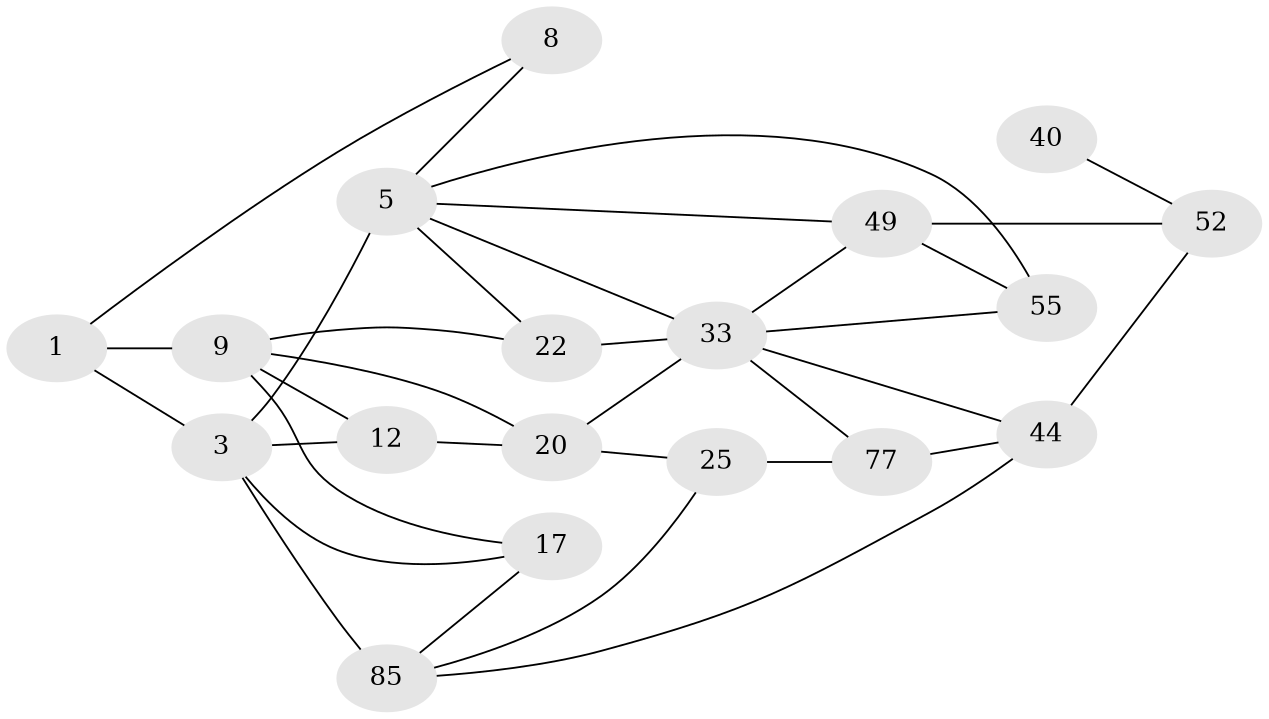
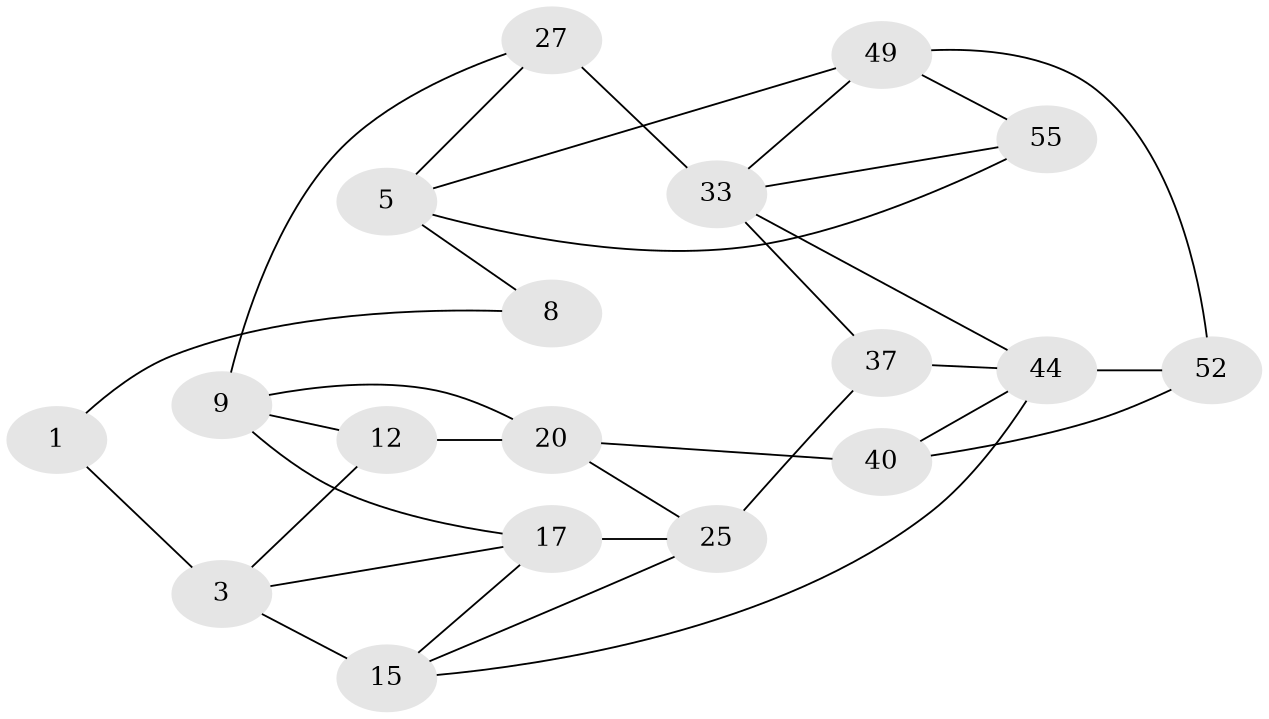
(552, 269) -> none
(308, 345) -> none
(140, 348) -> none
(552, 348) -> (552, 40)
(634, 392) -> (717, 451)
none -> (964, 416)
(882, 462) -> (882, 363)
none -> (635, 539)
(387, 678) -> (387, 678)
